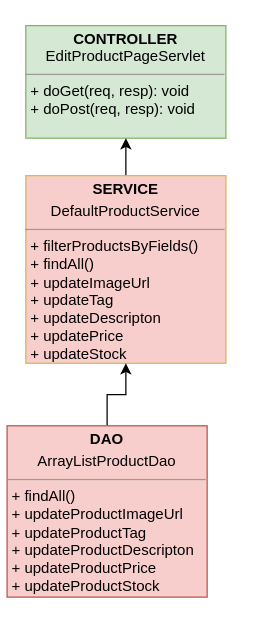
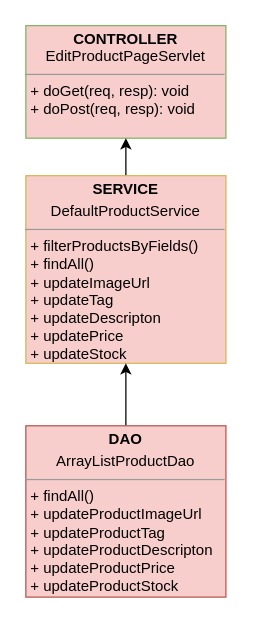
(126, 82) -> (126, 82)
(107, 511) -> (126, 511)
